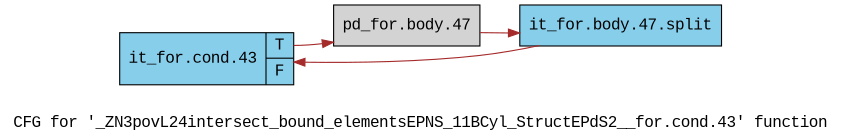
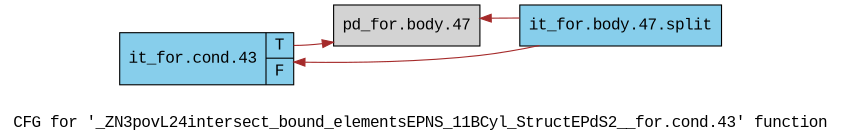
(494, 33) -> (505, 18)
